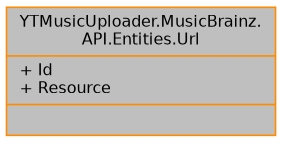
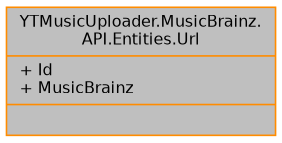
(66, 88) -> (77, 88)
